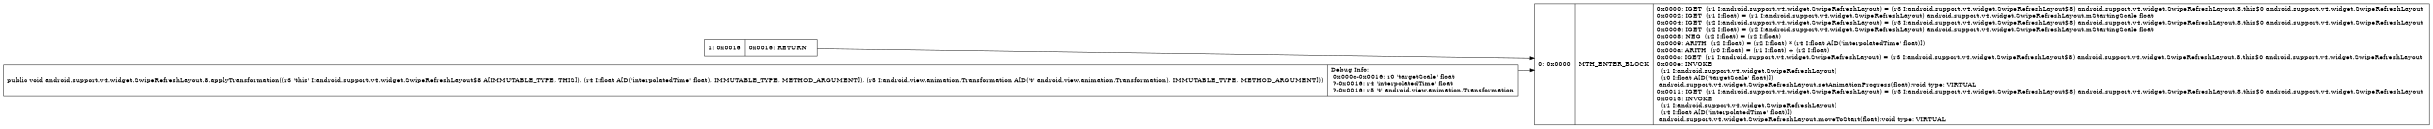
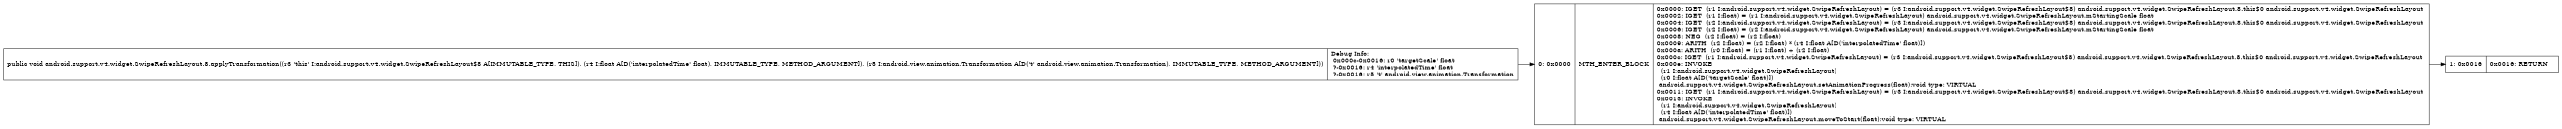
(1173, 53) -> (2435, 64)
